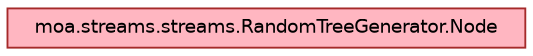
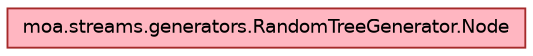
(266, 28) -> (266, 28)
